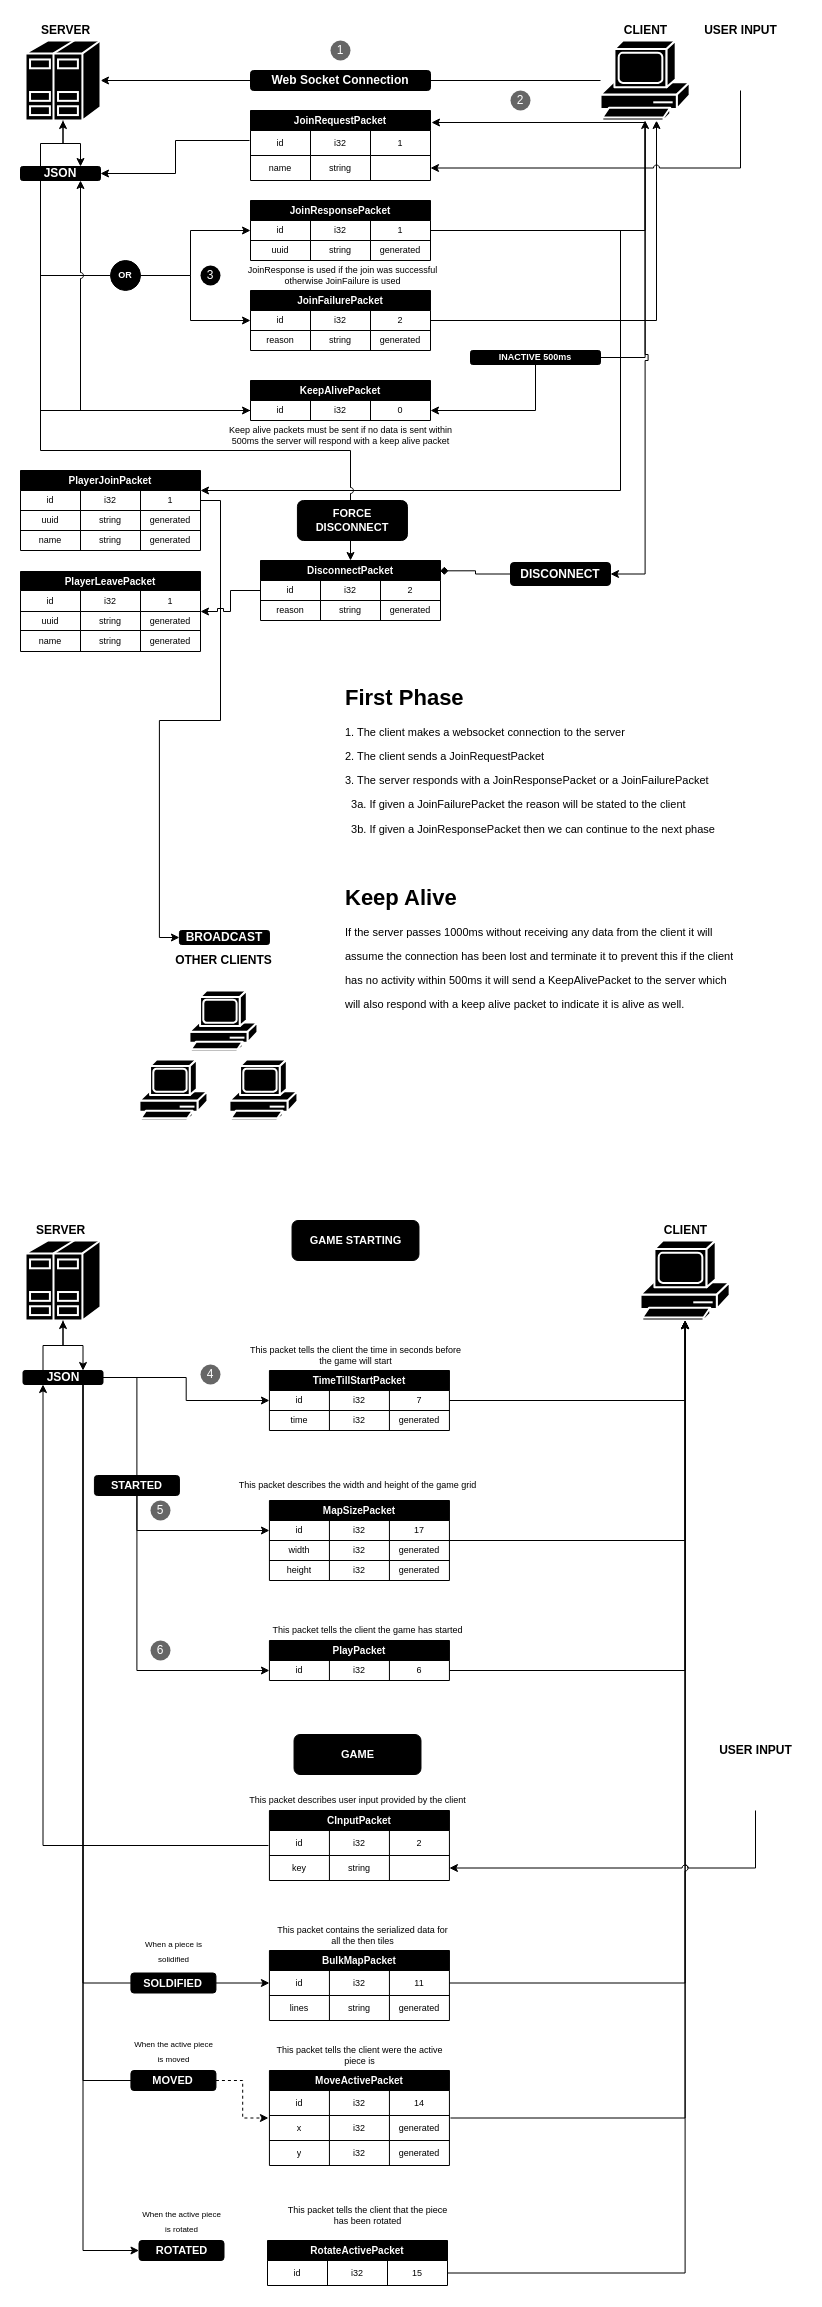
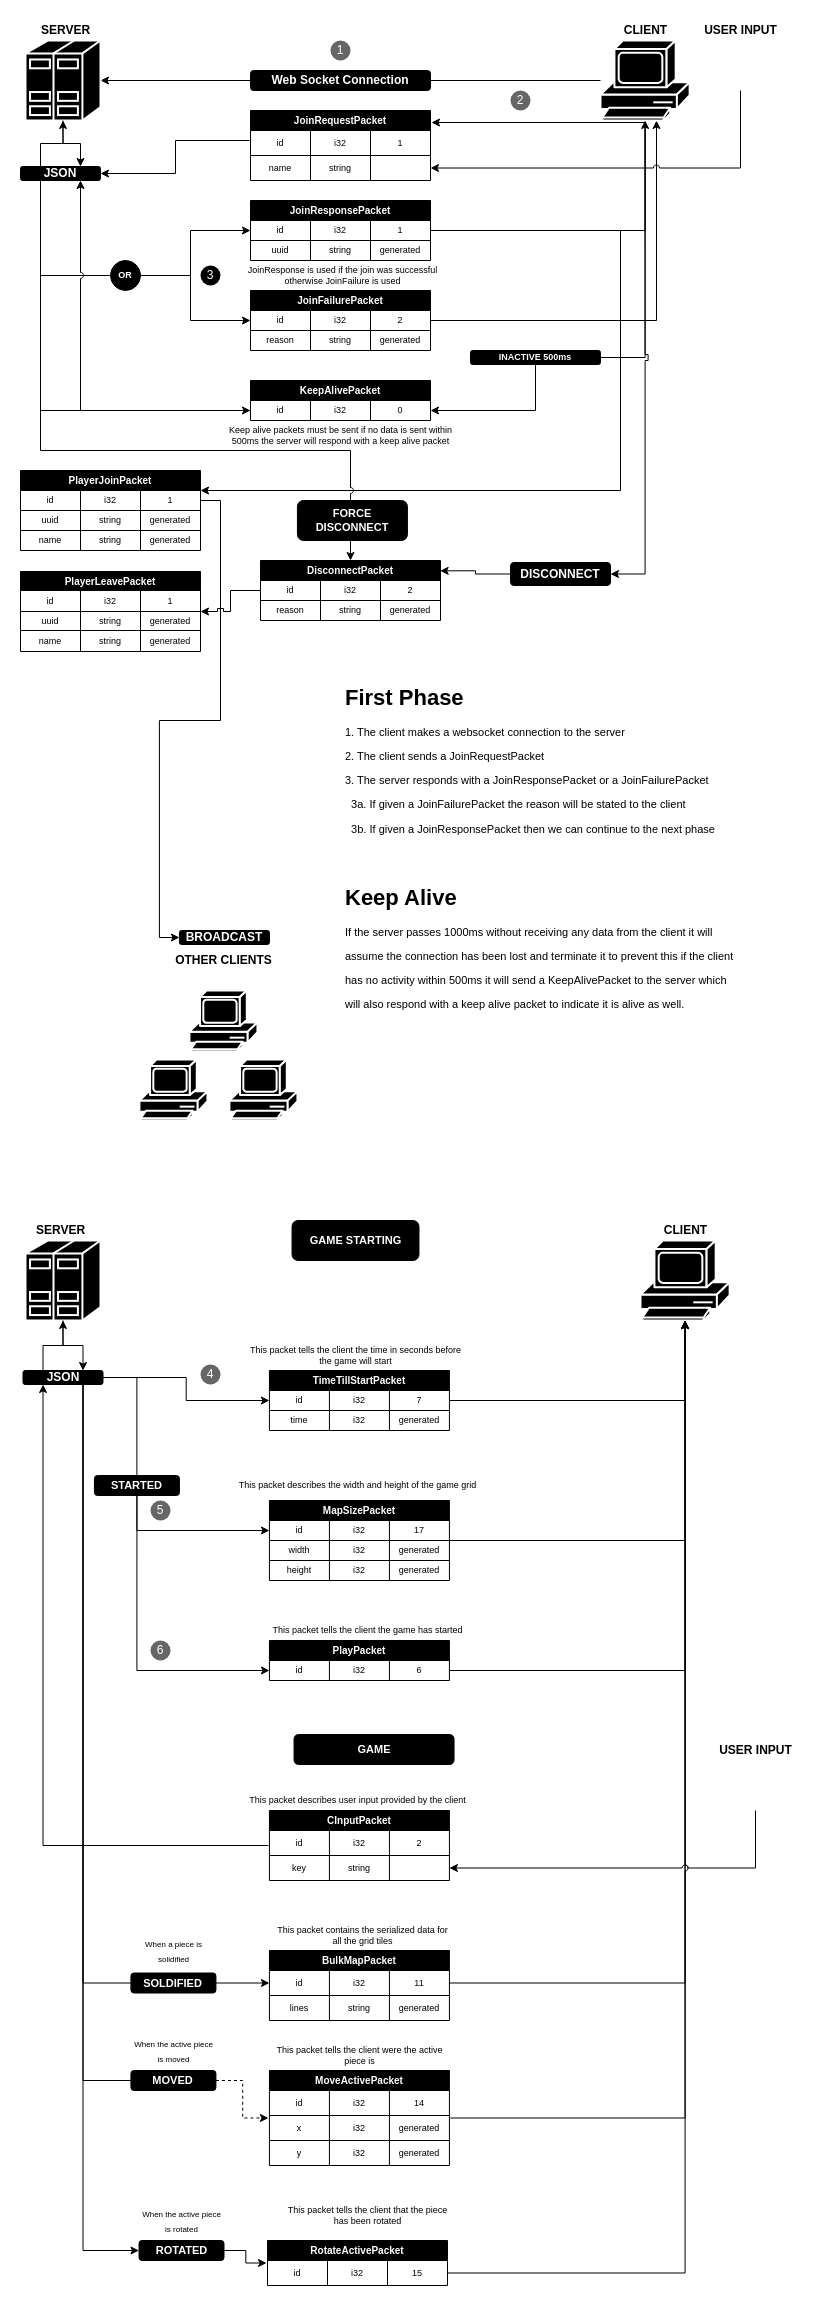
(449, 571) -> (448, 571)
(358, 1755) -> (374, 1750)
(363, 1936) -> (363, 1936)
none -> (246, 2253)
